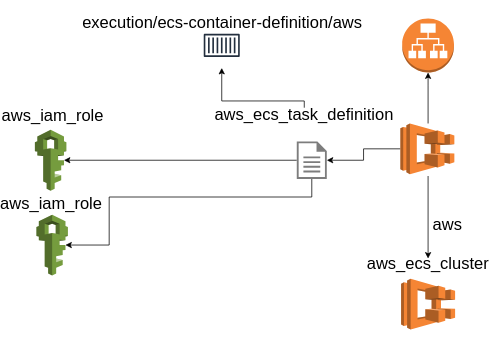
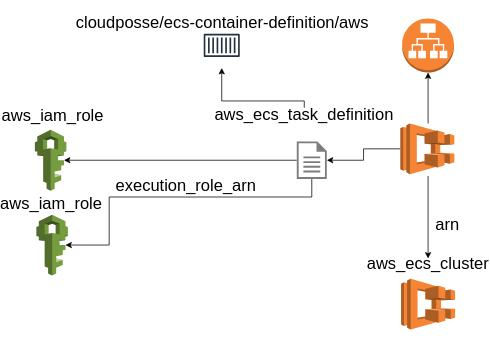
(222, 23) -> (222, 23)
none -> (186, 186)
(447, 225) -> (447, 225)
